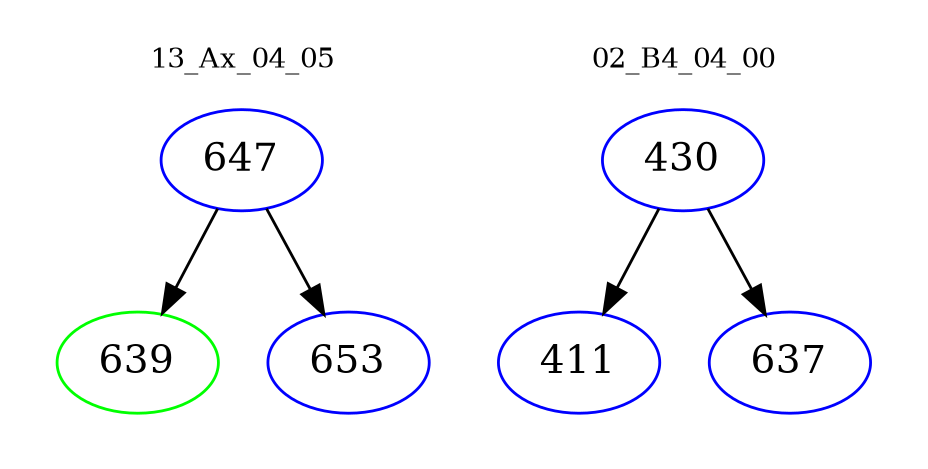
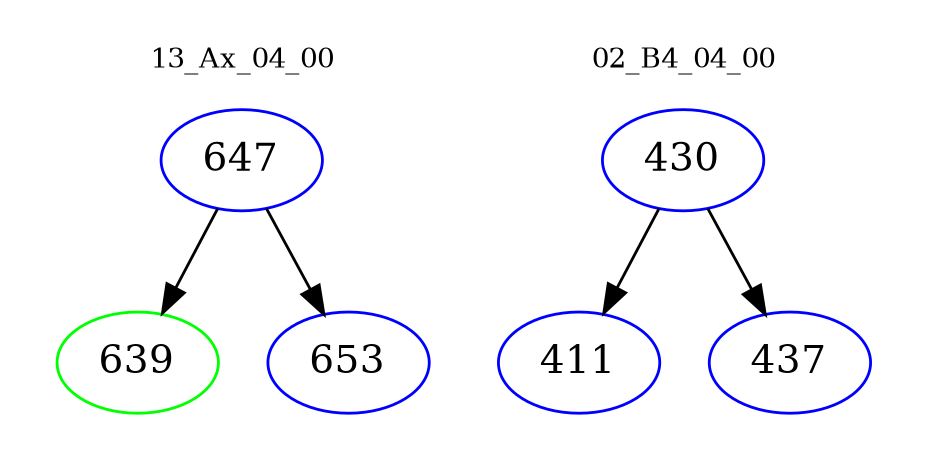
(243, 60) -> (243, 60)
(790, 363) -> (790, 363)
